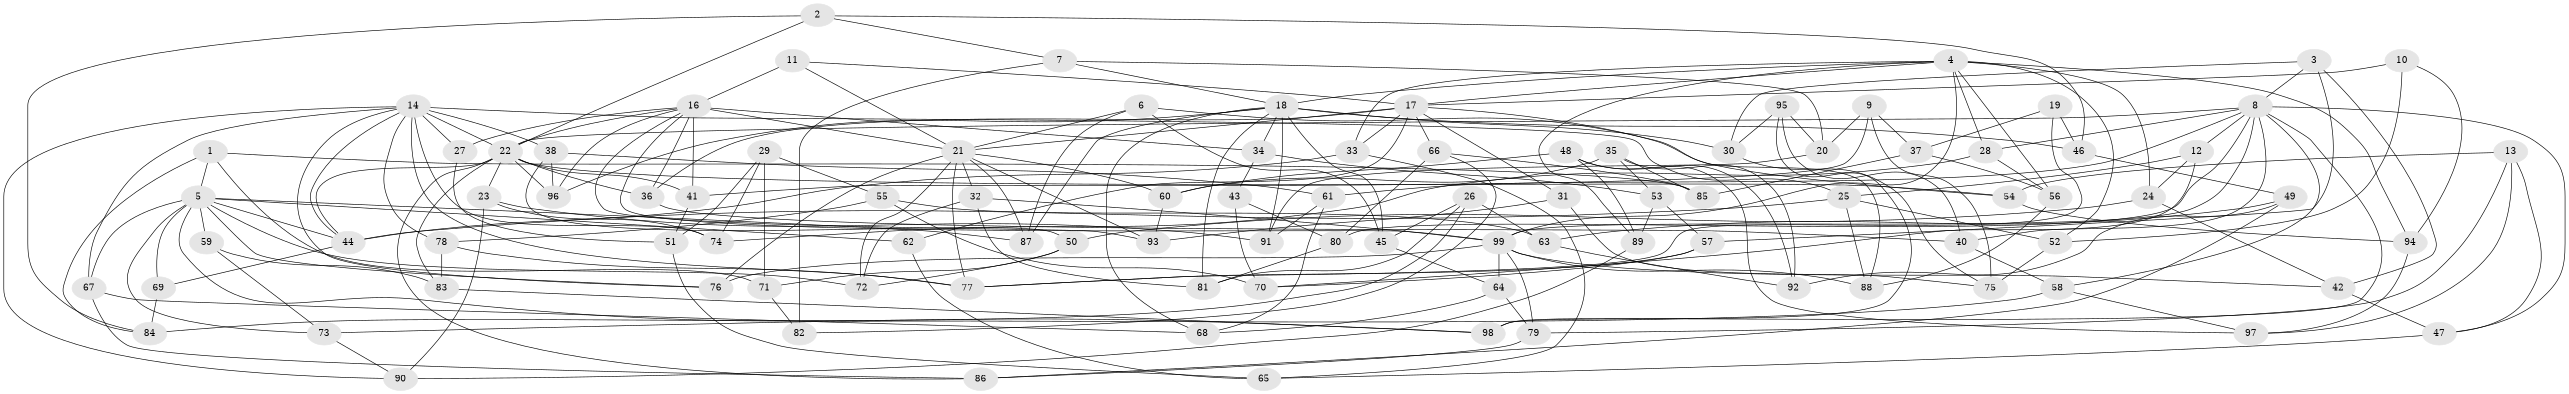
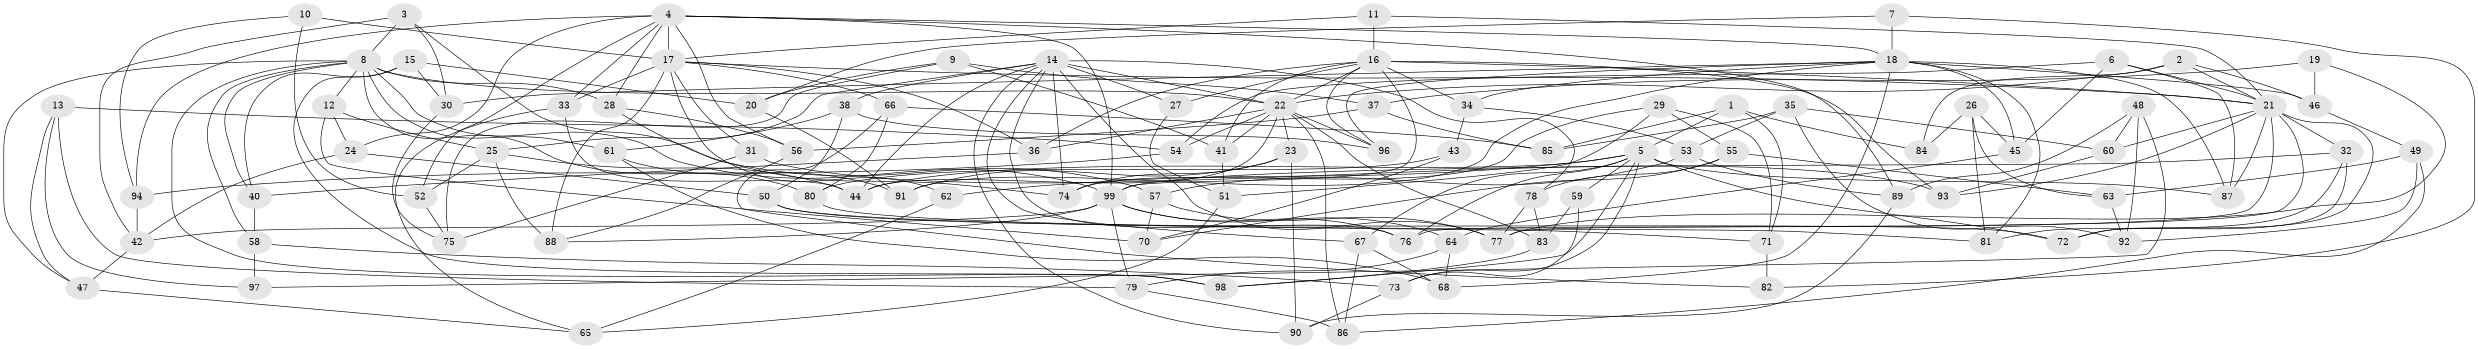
(939, 38) -> (2220, 81)
(1782, 106) -> (410, 61)
(159, 288) -> none
(2353, 316) -> (137, 220)
